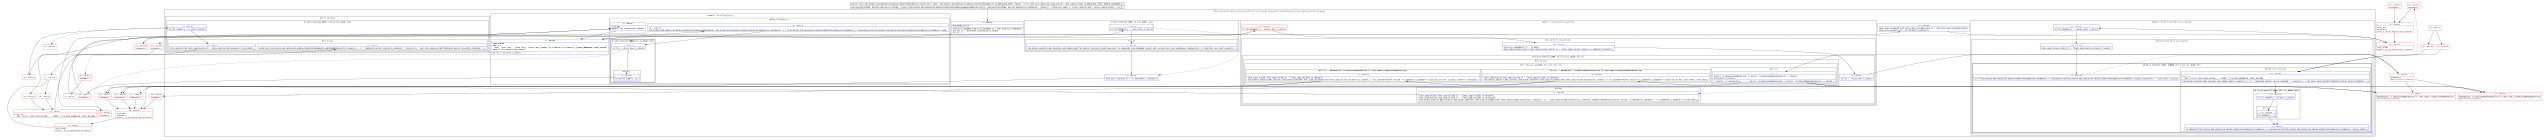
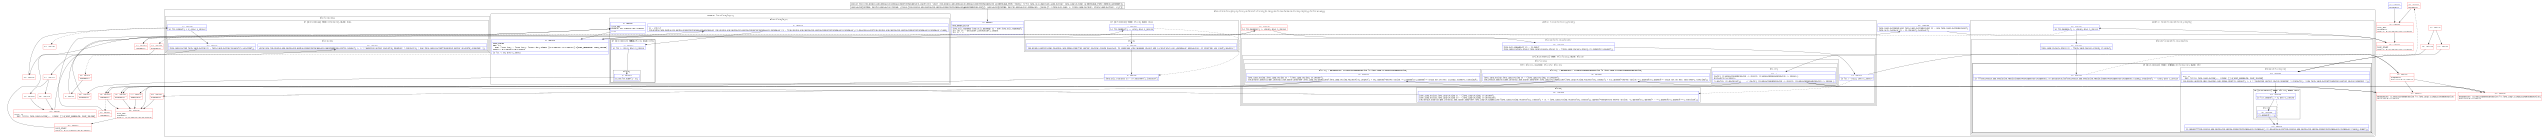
(2395, 6) -> (2395, 6)
(346, 60) -> (105, 104)
